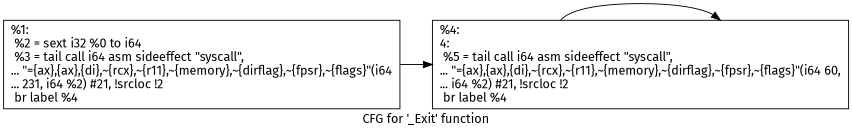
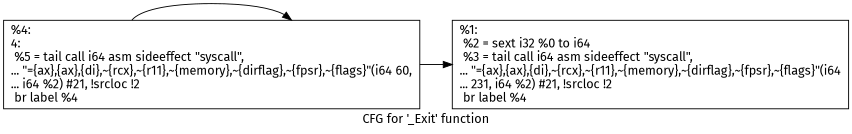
(412, 65) -> (432, 65)
